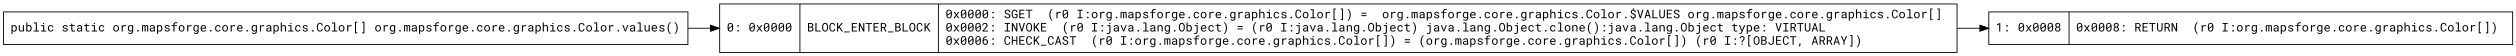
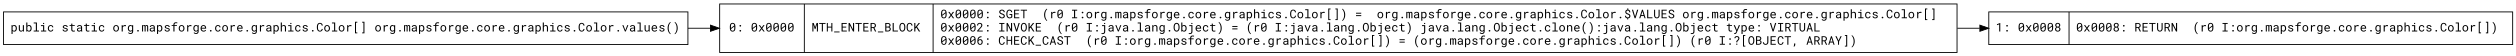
(869, 28) -> (866, 28)
